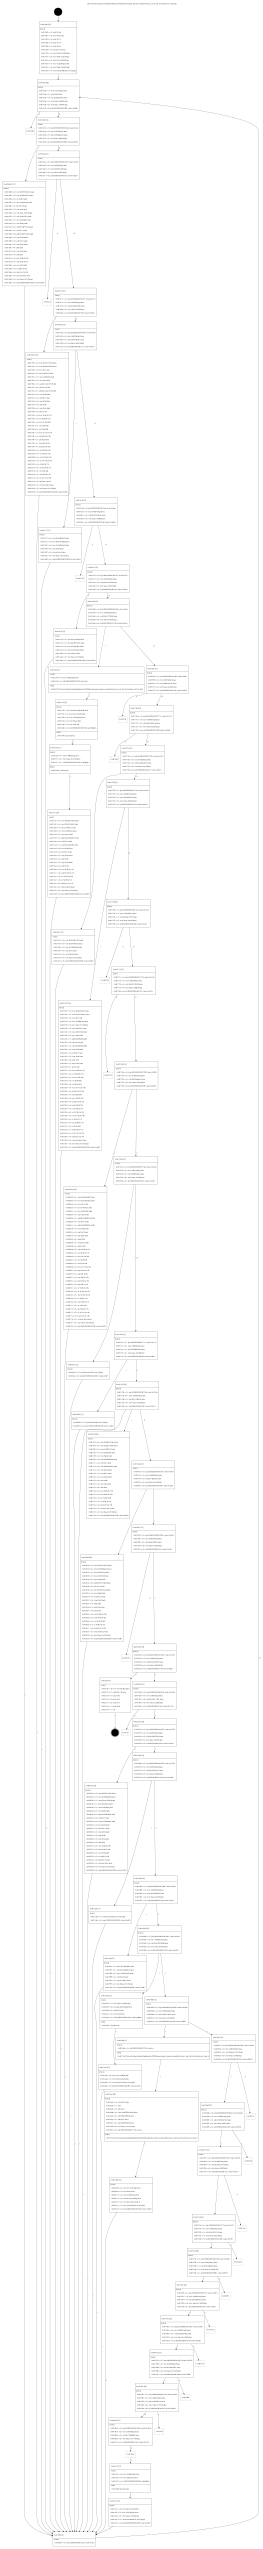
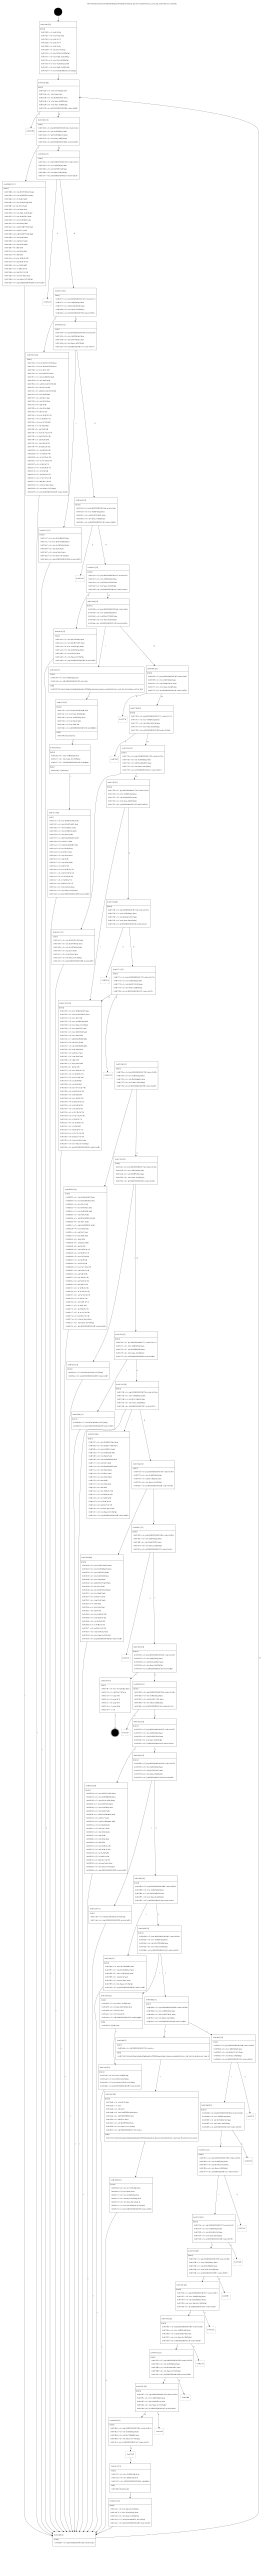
(135, 1027) -> (107, 997)
